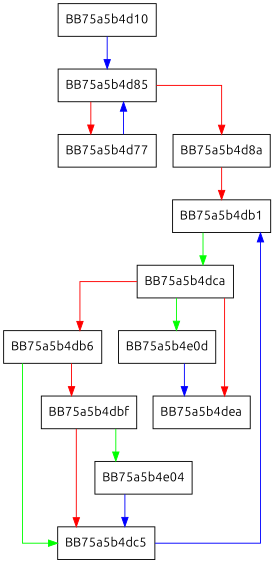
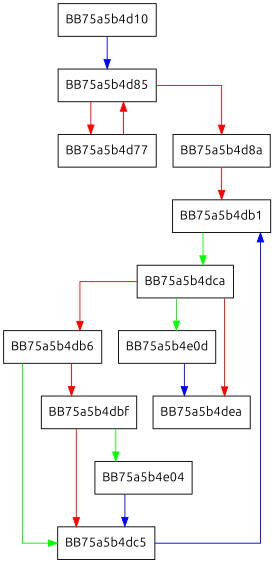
(124, 123) -> (124, 123)
